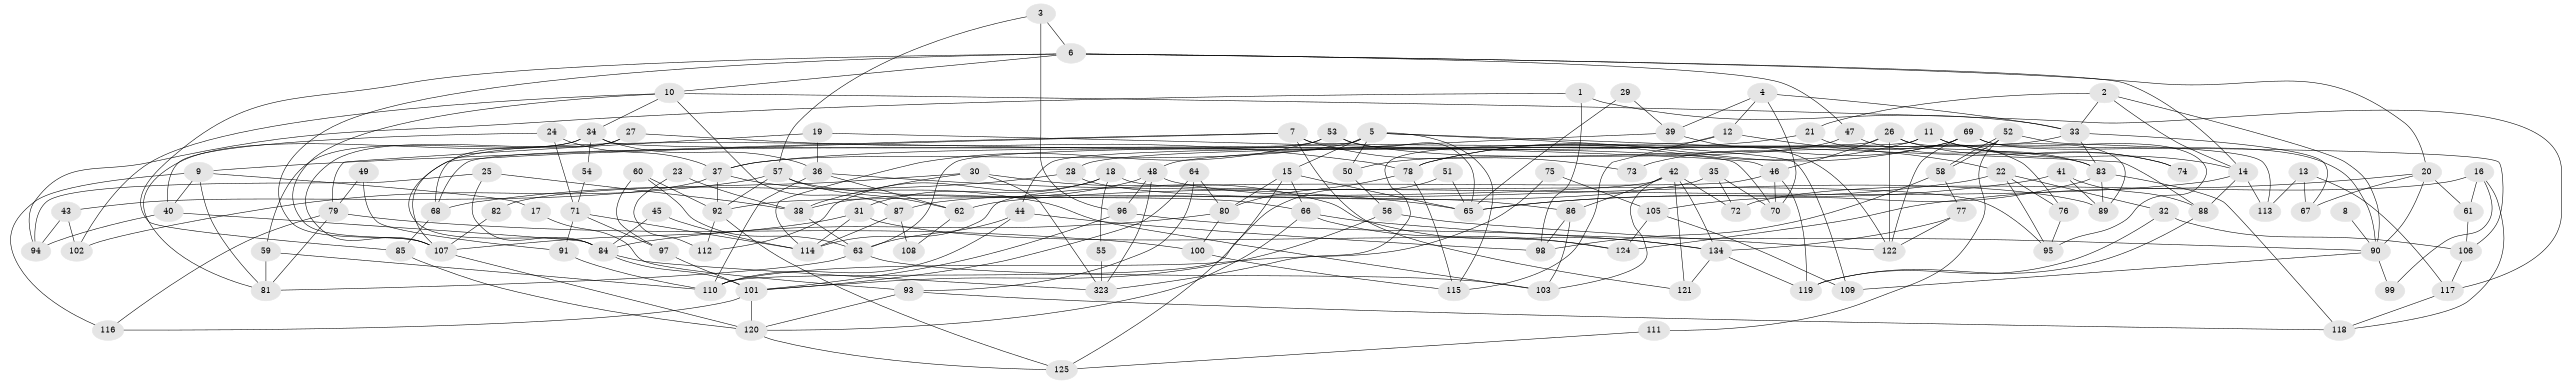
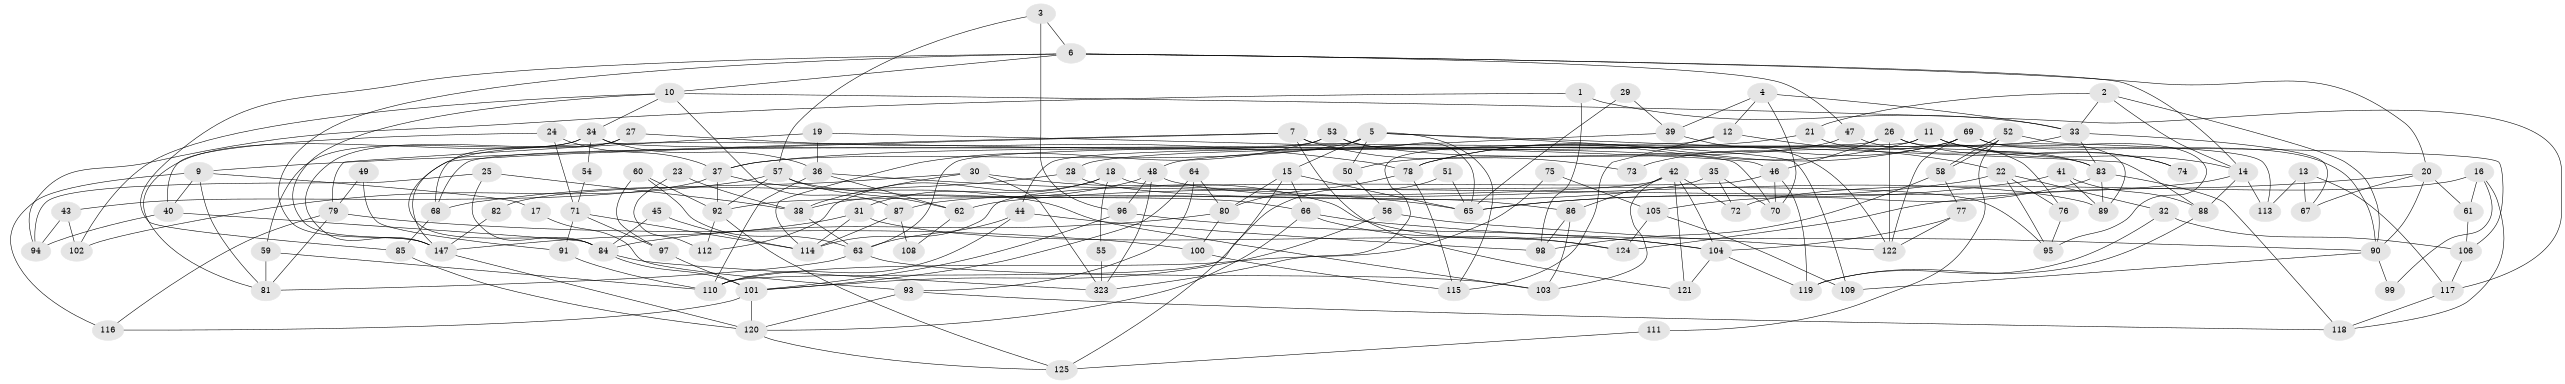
(2345, 212) -> none
(441, 251) -> (441, 251)
(1716, 251) -> (1716, 251)
